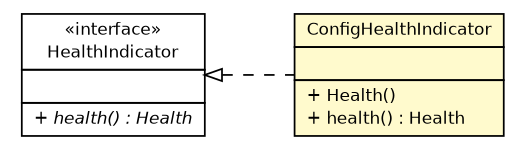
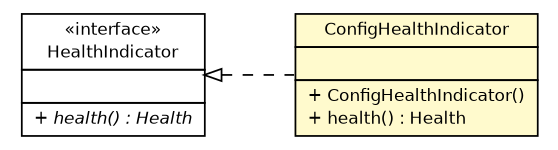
(352, 96) -> (417, 96)
